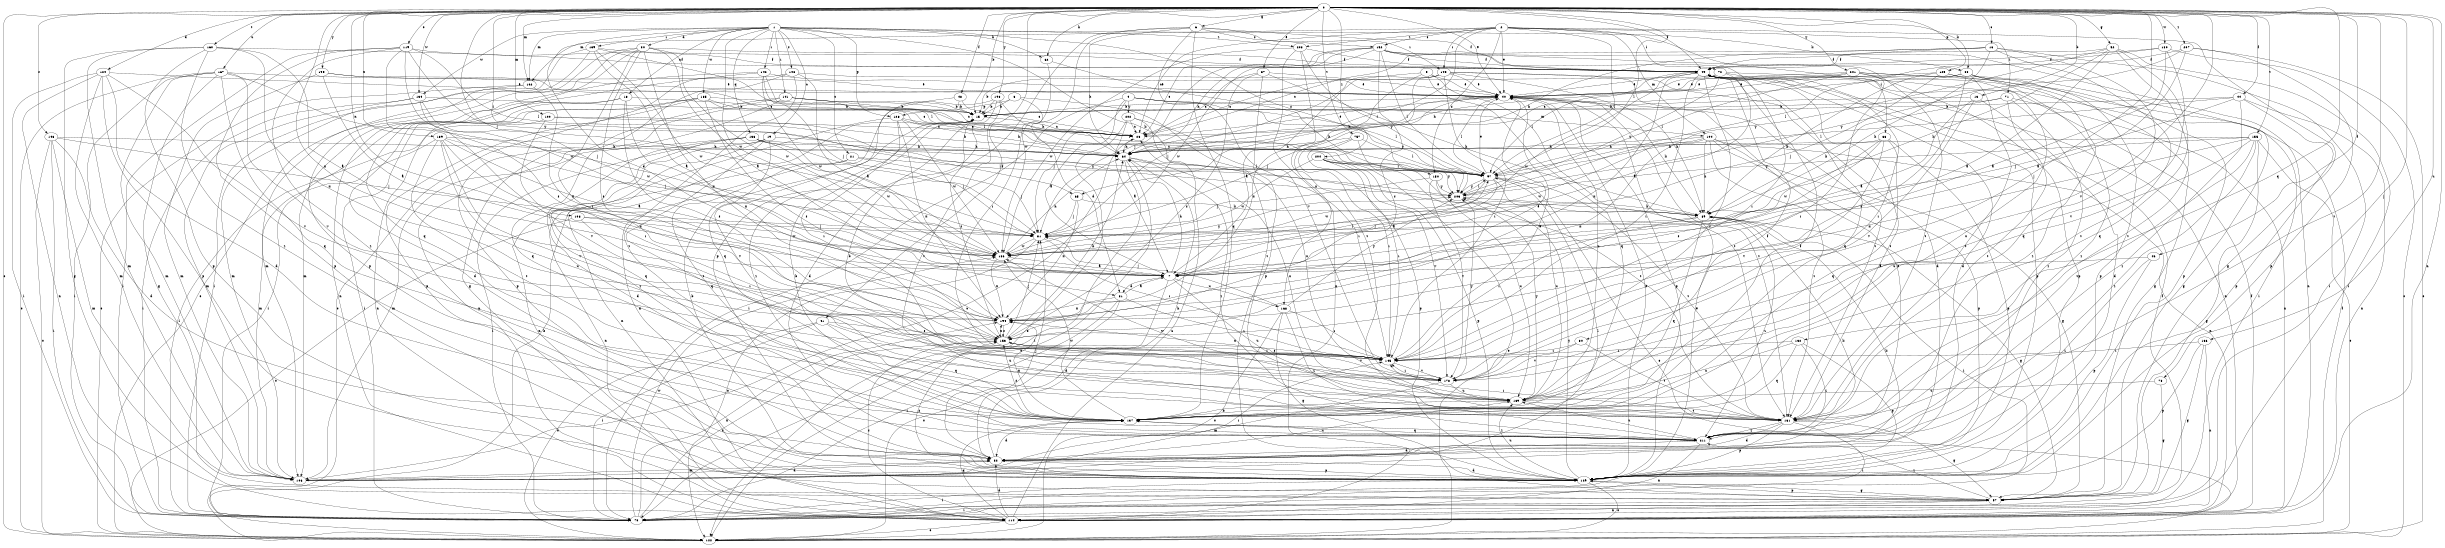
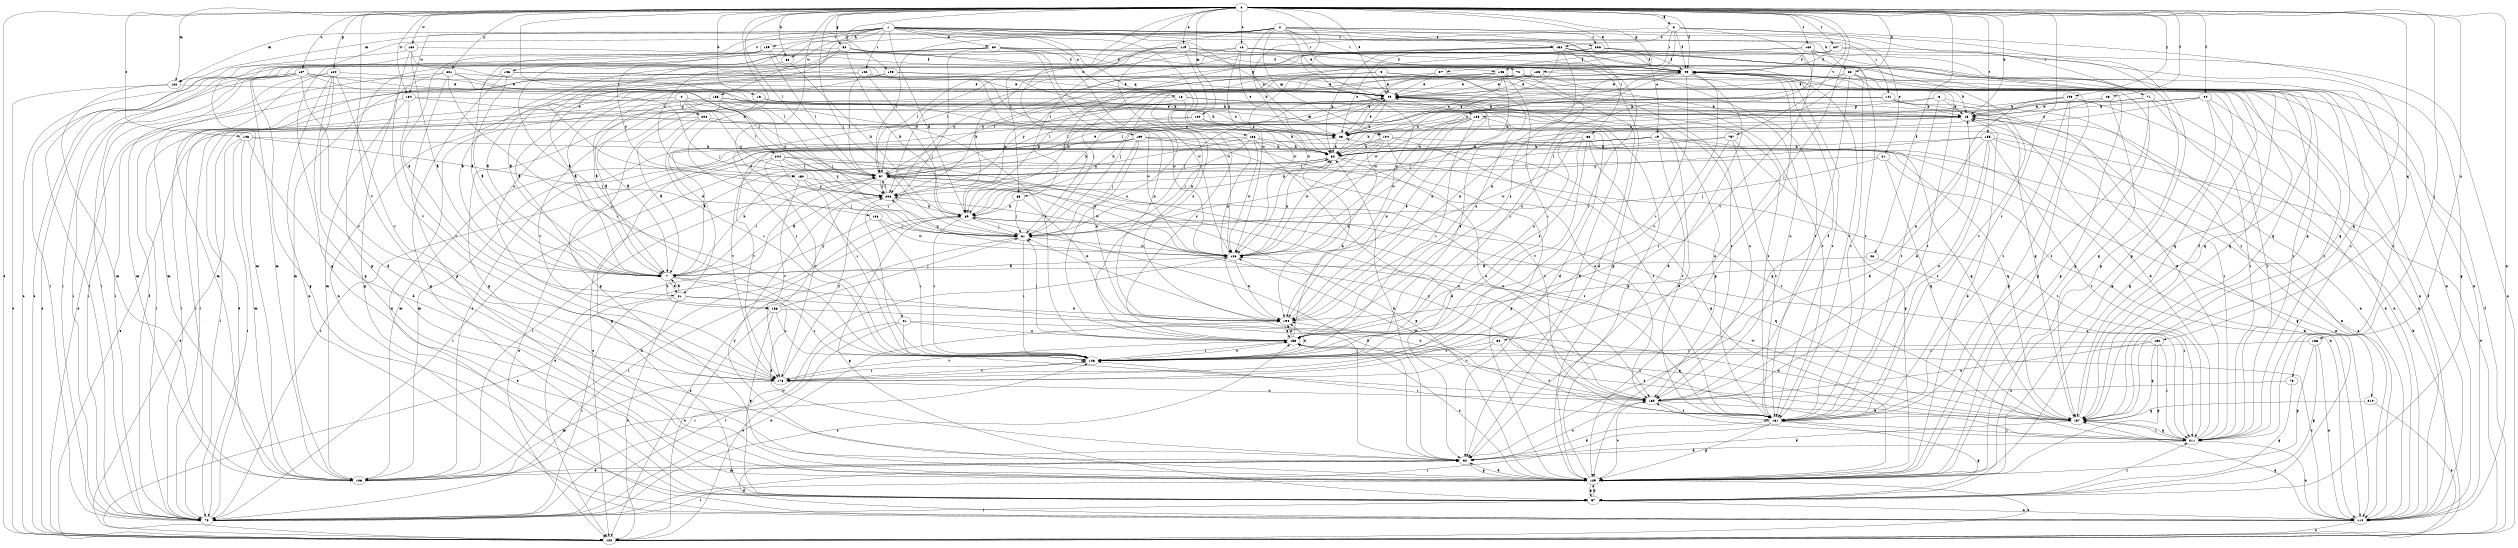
(186, 37) -> (343, 37)
none -> (2371, 401)
(1929, 472) -> (1951, 397)
